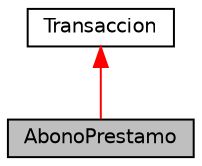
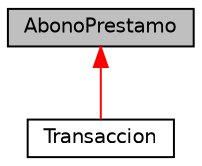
(101, 93) -> (101, 93)
